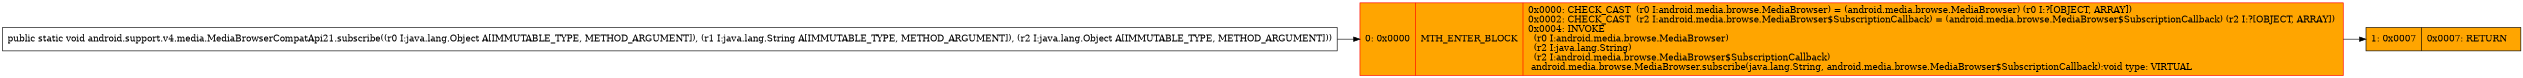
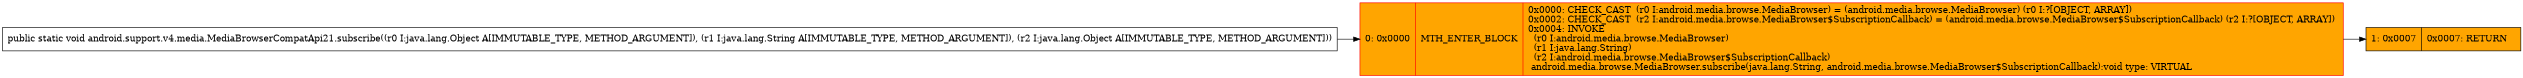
(1580, 48) -> (1580, 48)
